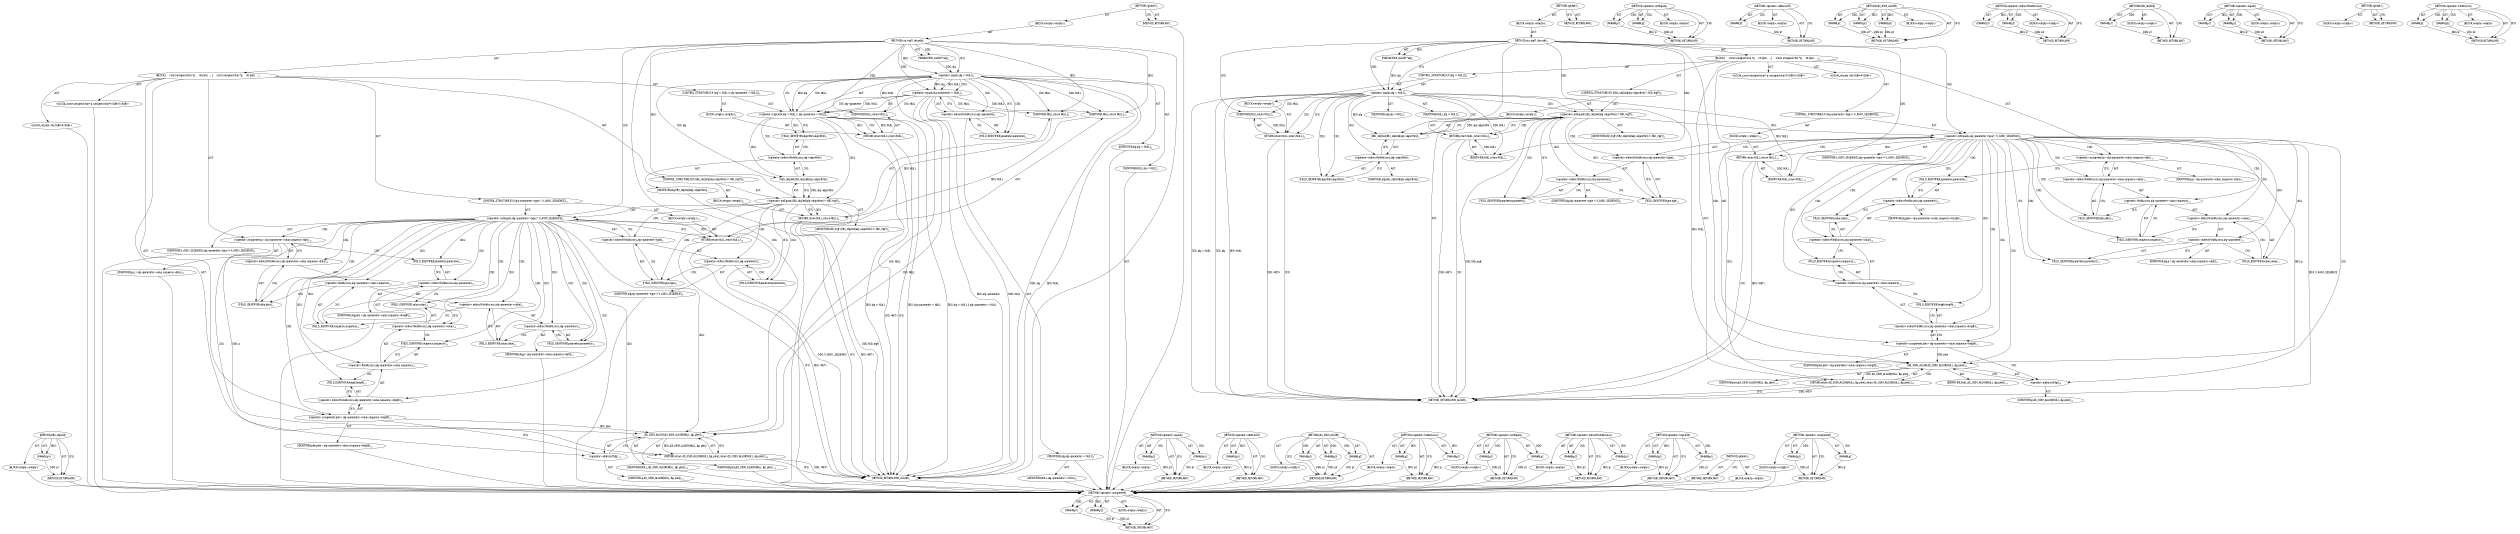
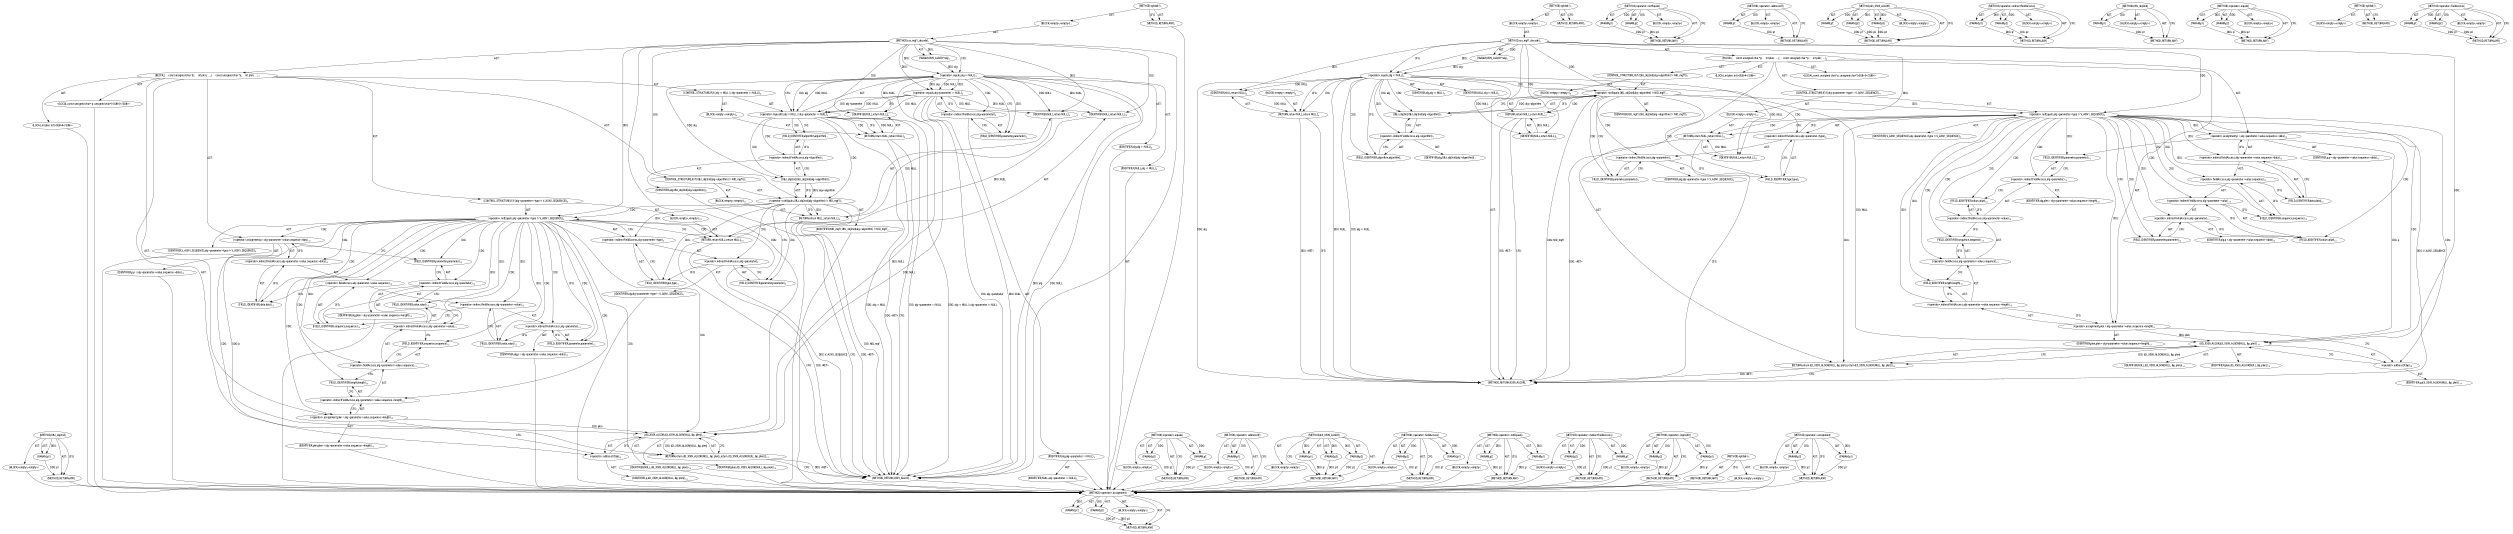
(1443, 76) -> none
